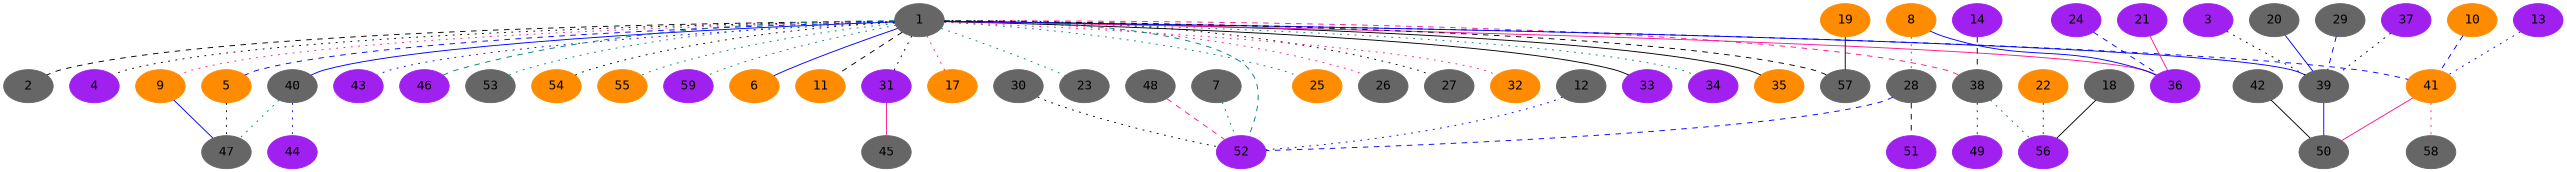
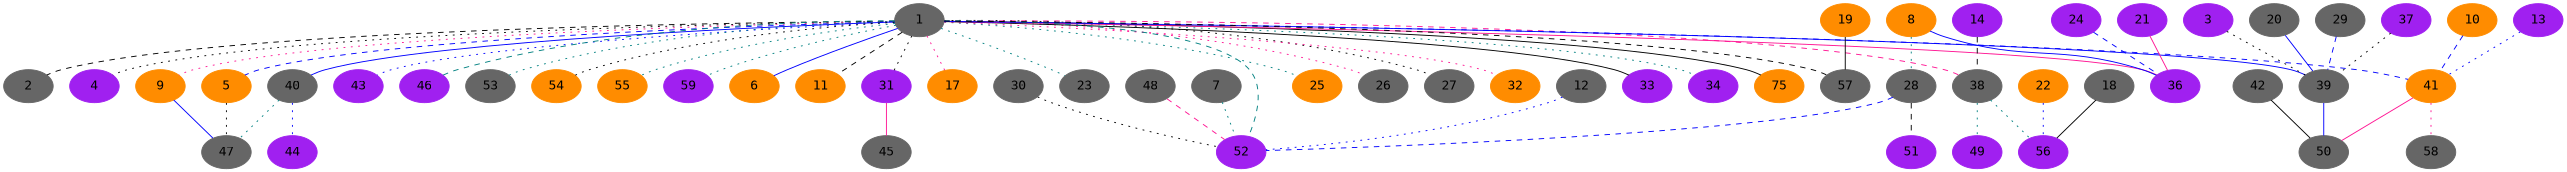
(1779, 86) -> (1779, 86)
(1977, 119) -> (1977, 119)
